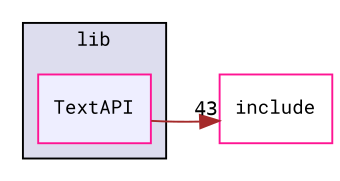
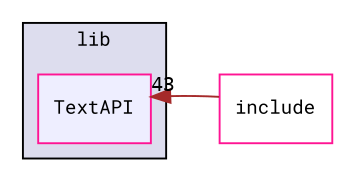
(178, 122) -> (195, 96)
